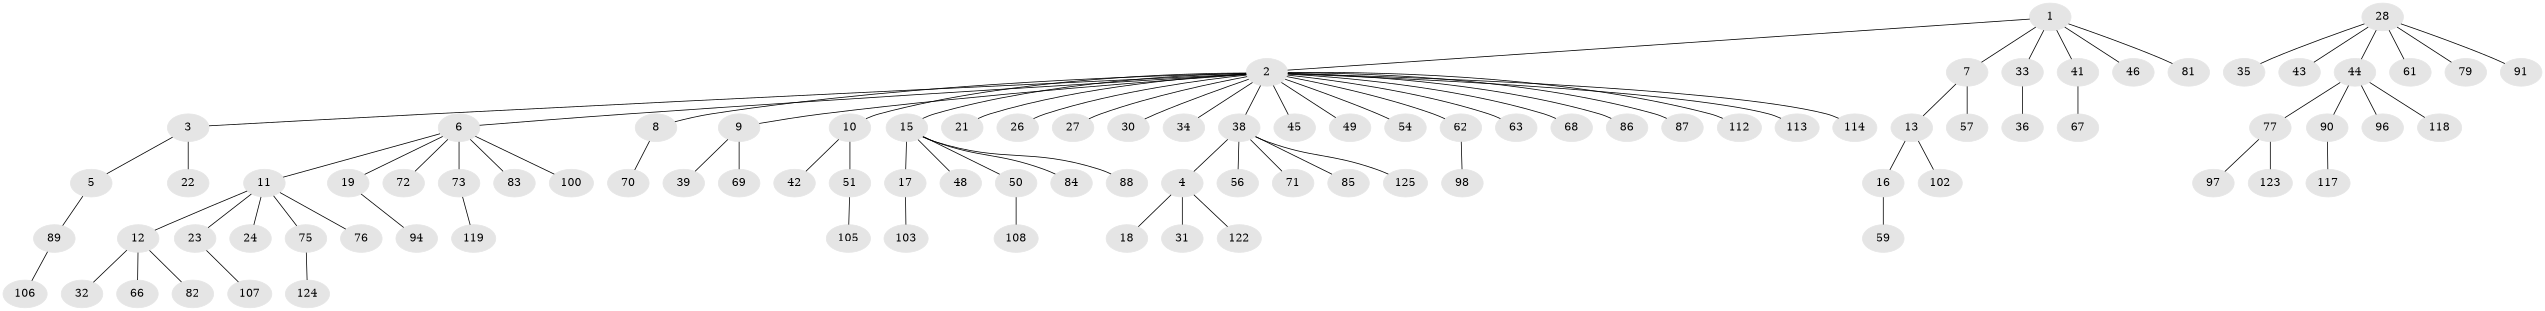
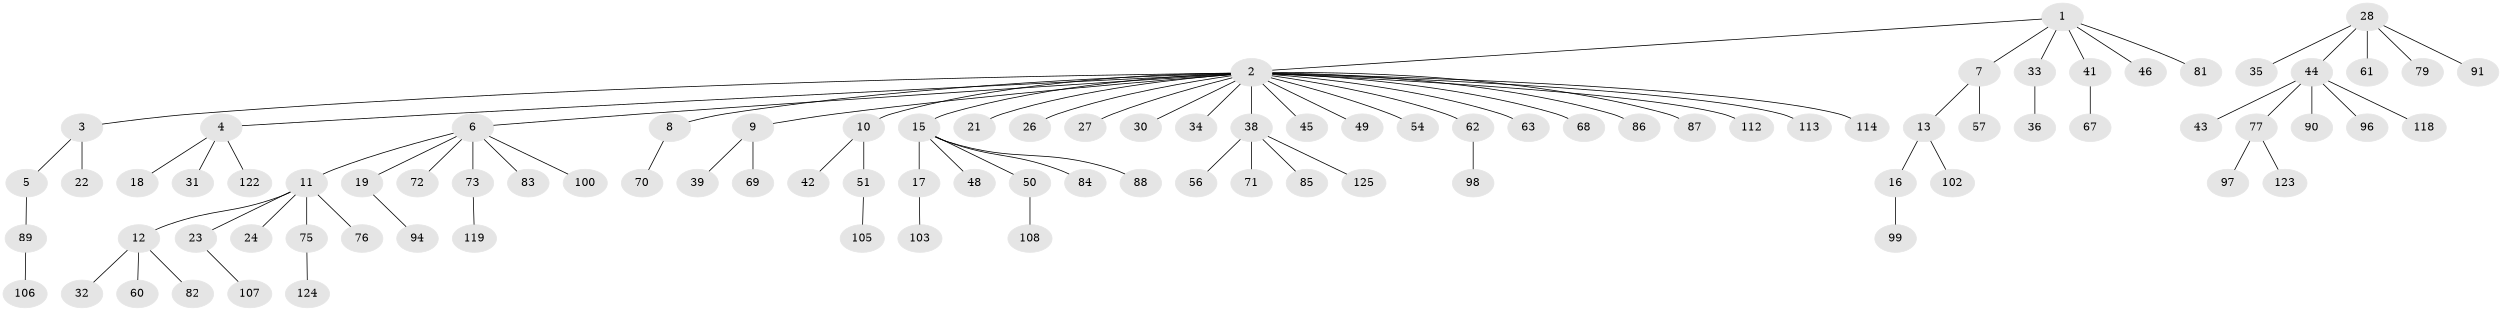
(2341, 45) -> (2256, 100)
(1211, 155) -> (736, 99)
(2328, 183) -> none
(1883, 239) -> (1896, 239)
(137, 294) -> (137, 294)
